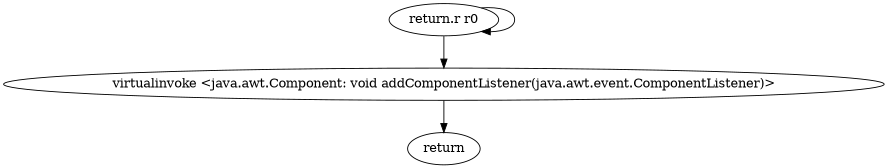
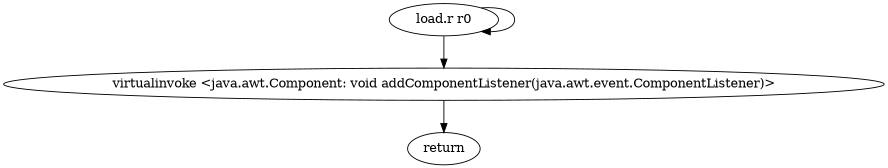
(444, 20) -> (444, 20)
